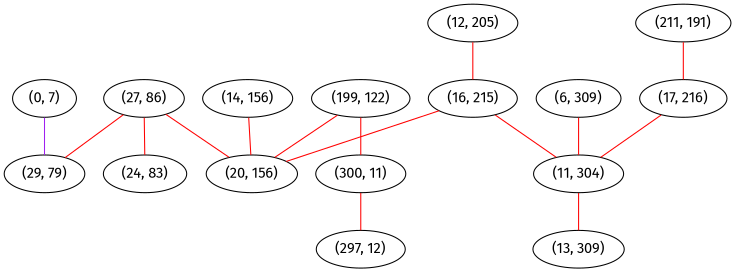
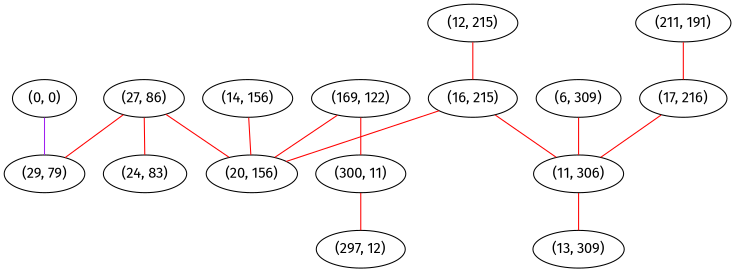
(473, 23) -> (473, 23)
(45, 98) -> (45, 98)
(361, 98) -> (361, 98)
(579, 174) -> (579, 174)
